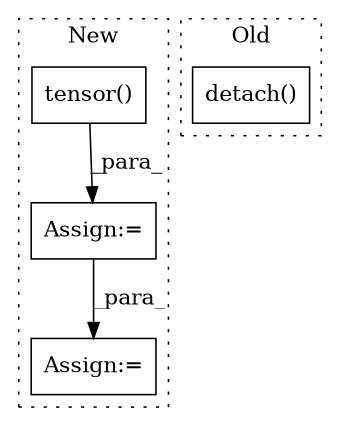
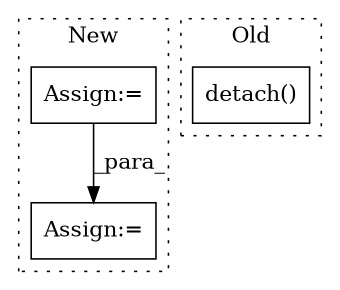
(89, 95) -> none
